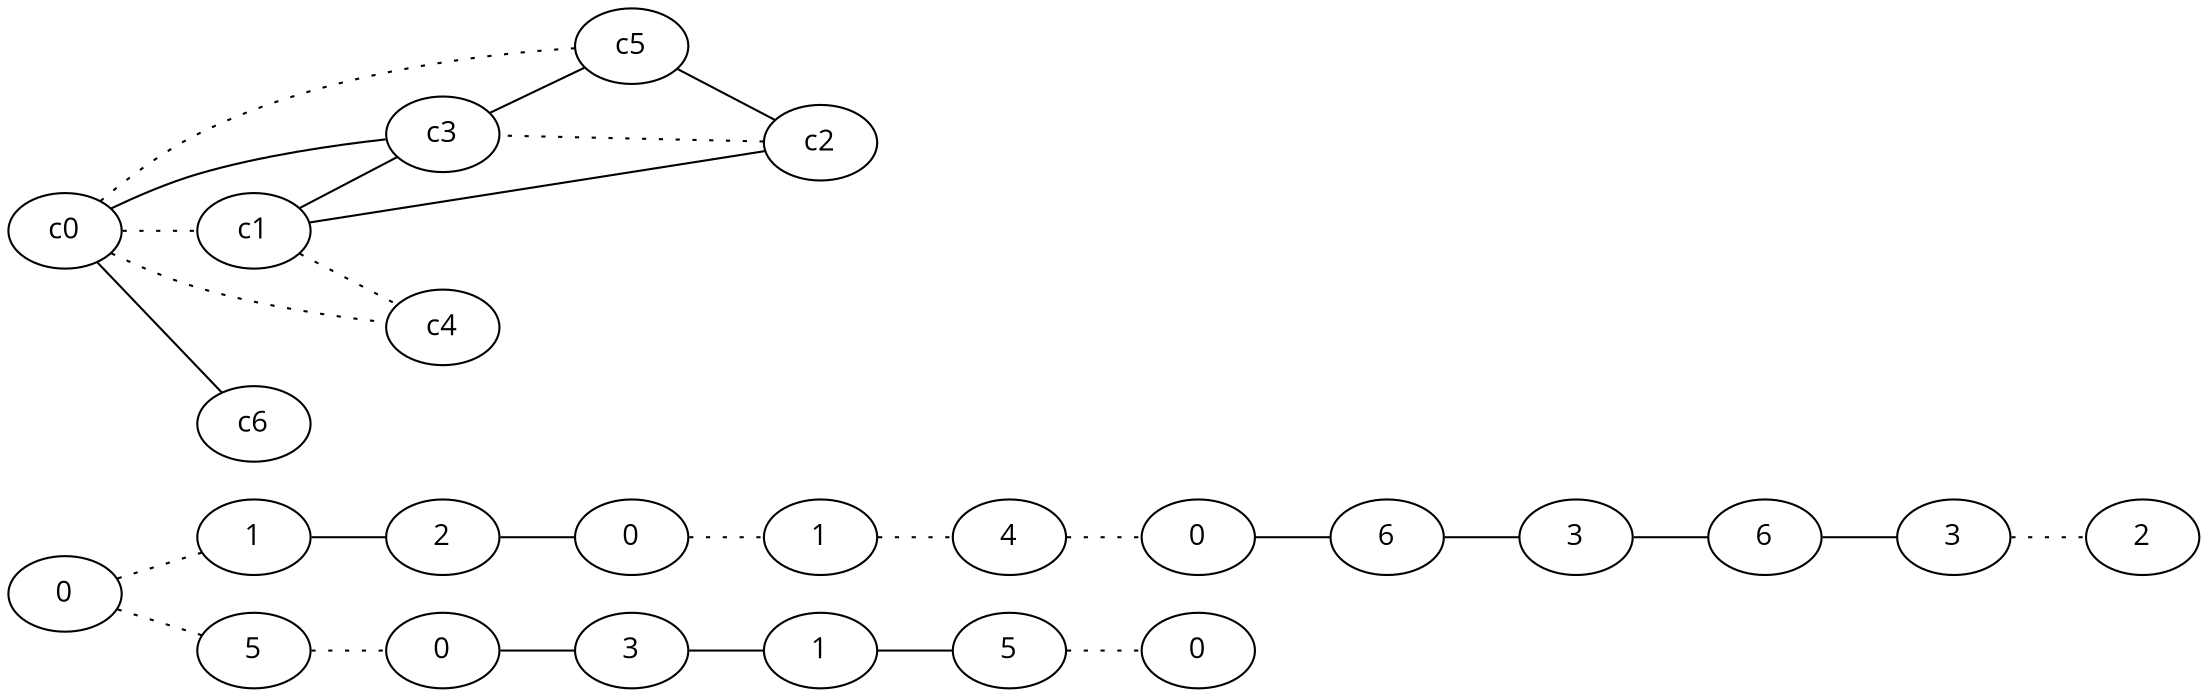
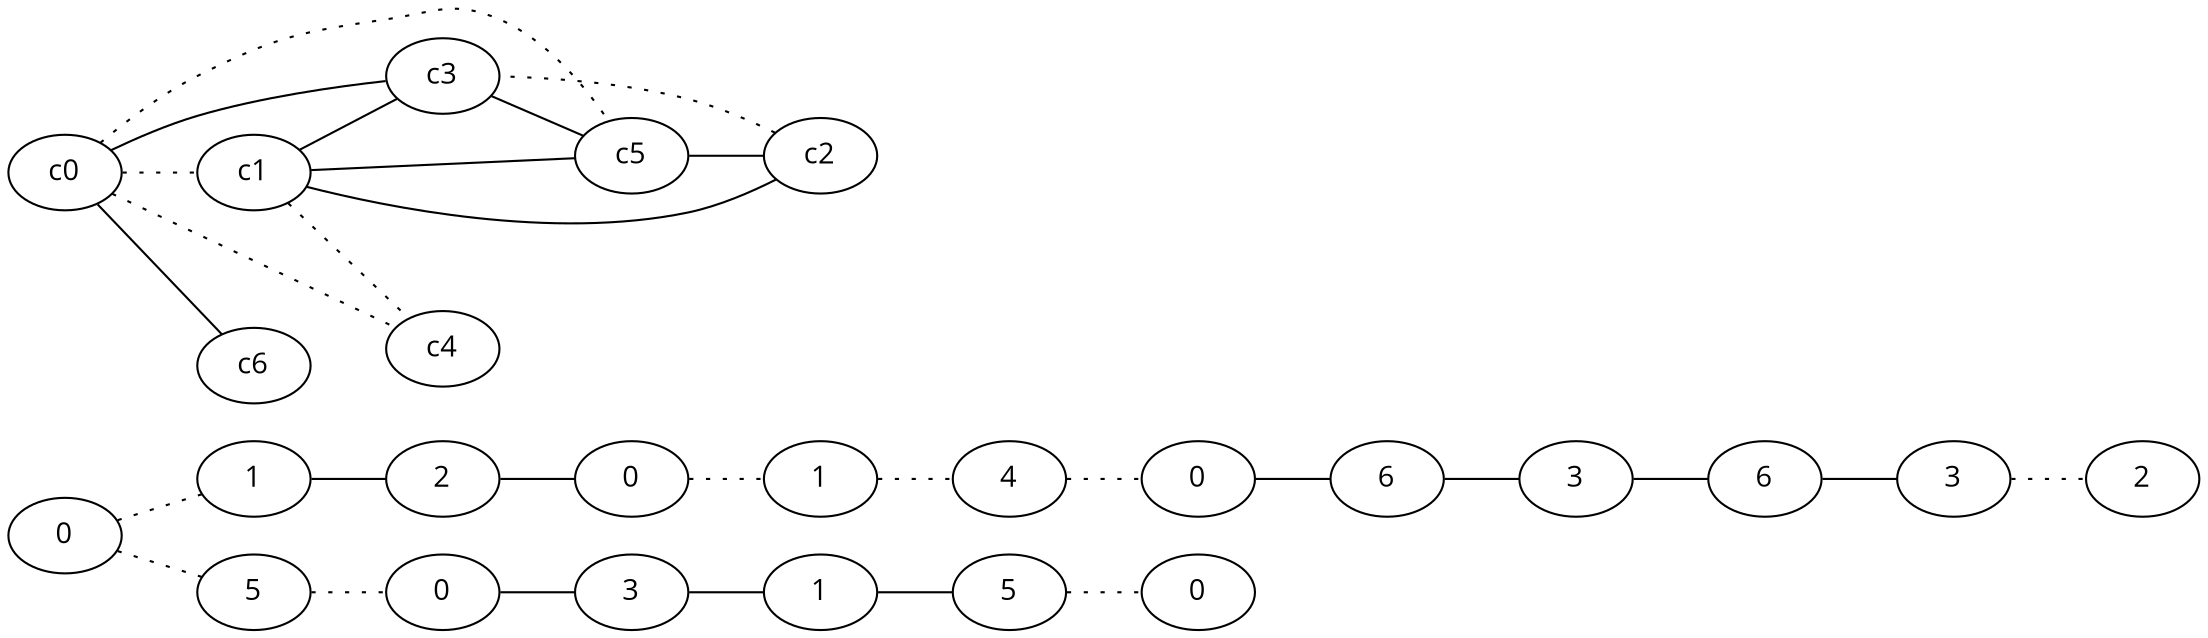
none -> (443, 164)
